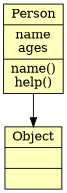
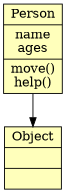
(33, 69) -> (33, 69)
